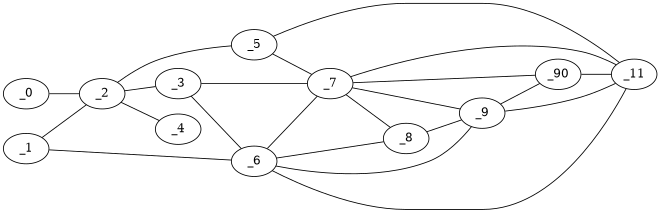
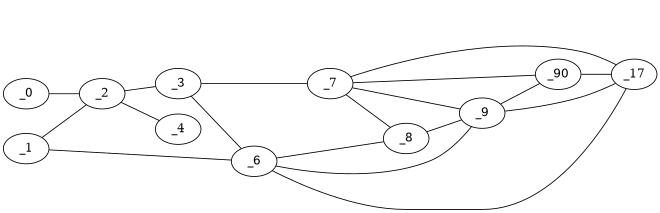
(254, 45) -> none
(634, 74) -> (634, 74)
(292, 122) -> none
